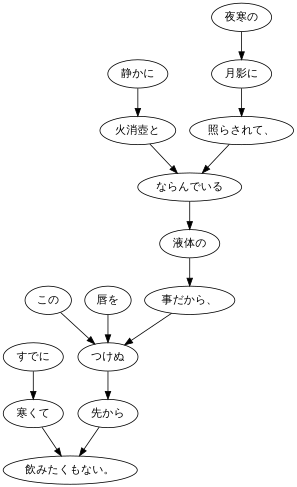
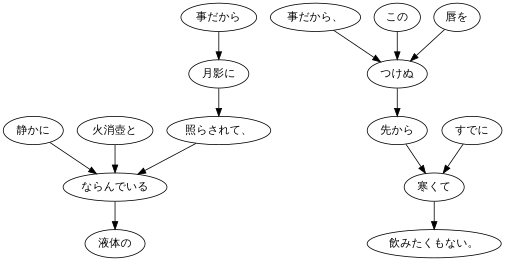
(242, 17) -> (219, 17)
(138, 98) -> (70, 156)
(190, 268) -> none
(92, 438) -> (414, 156)
